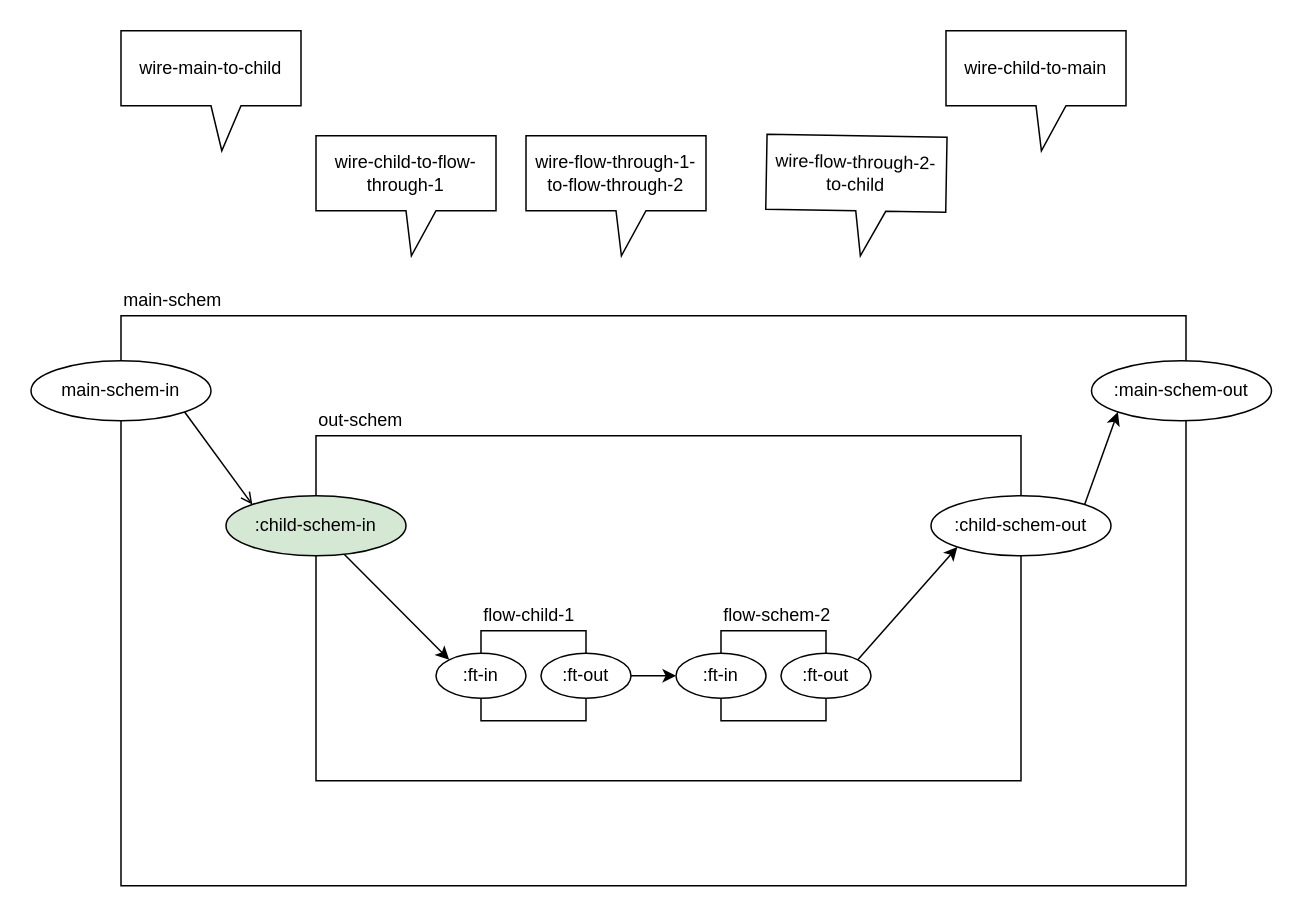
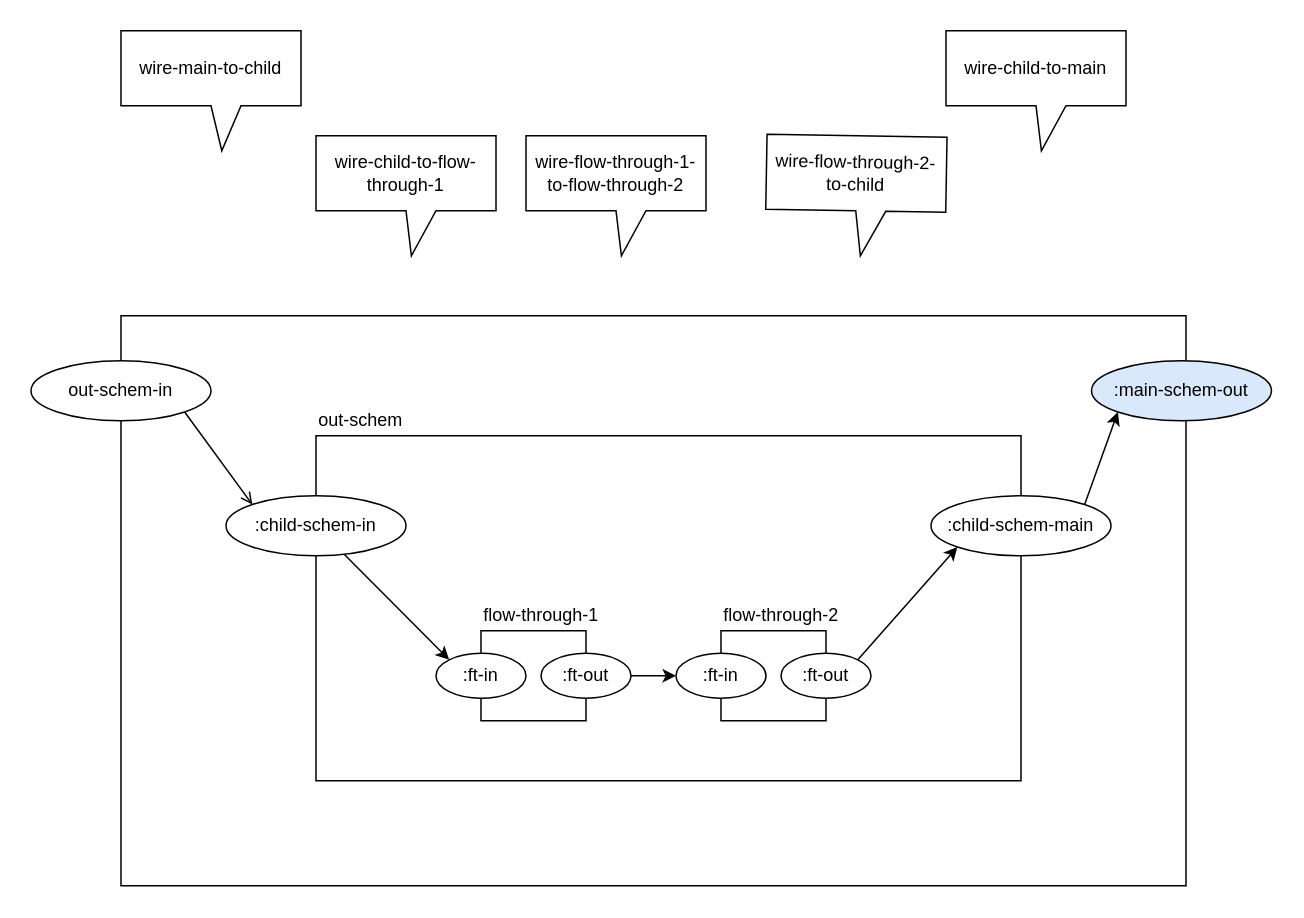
(181, 301) -> none
(121, 391) -> (121, 391)
(1181, 391) -> (1181, 391)
(316, 526) -> (316, 526)
(1021, 526) -> (1021, 526)
(537, 616) -> (552, 616)
(782, 616) -> (792, 616)
